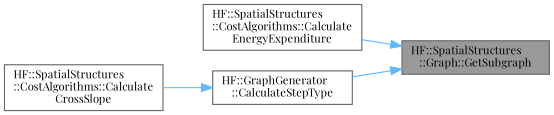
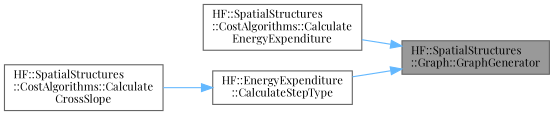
(476, 58) -> (476, 58)
(283, 88) -> (283, 88)
